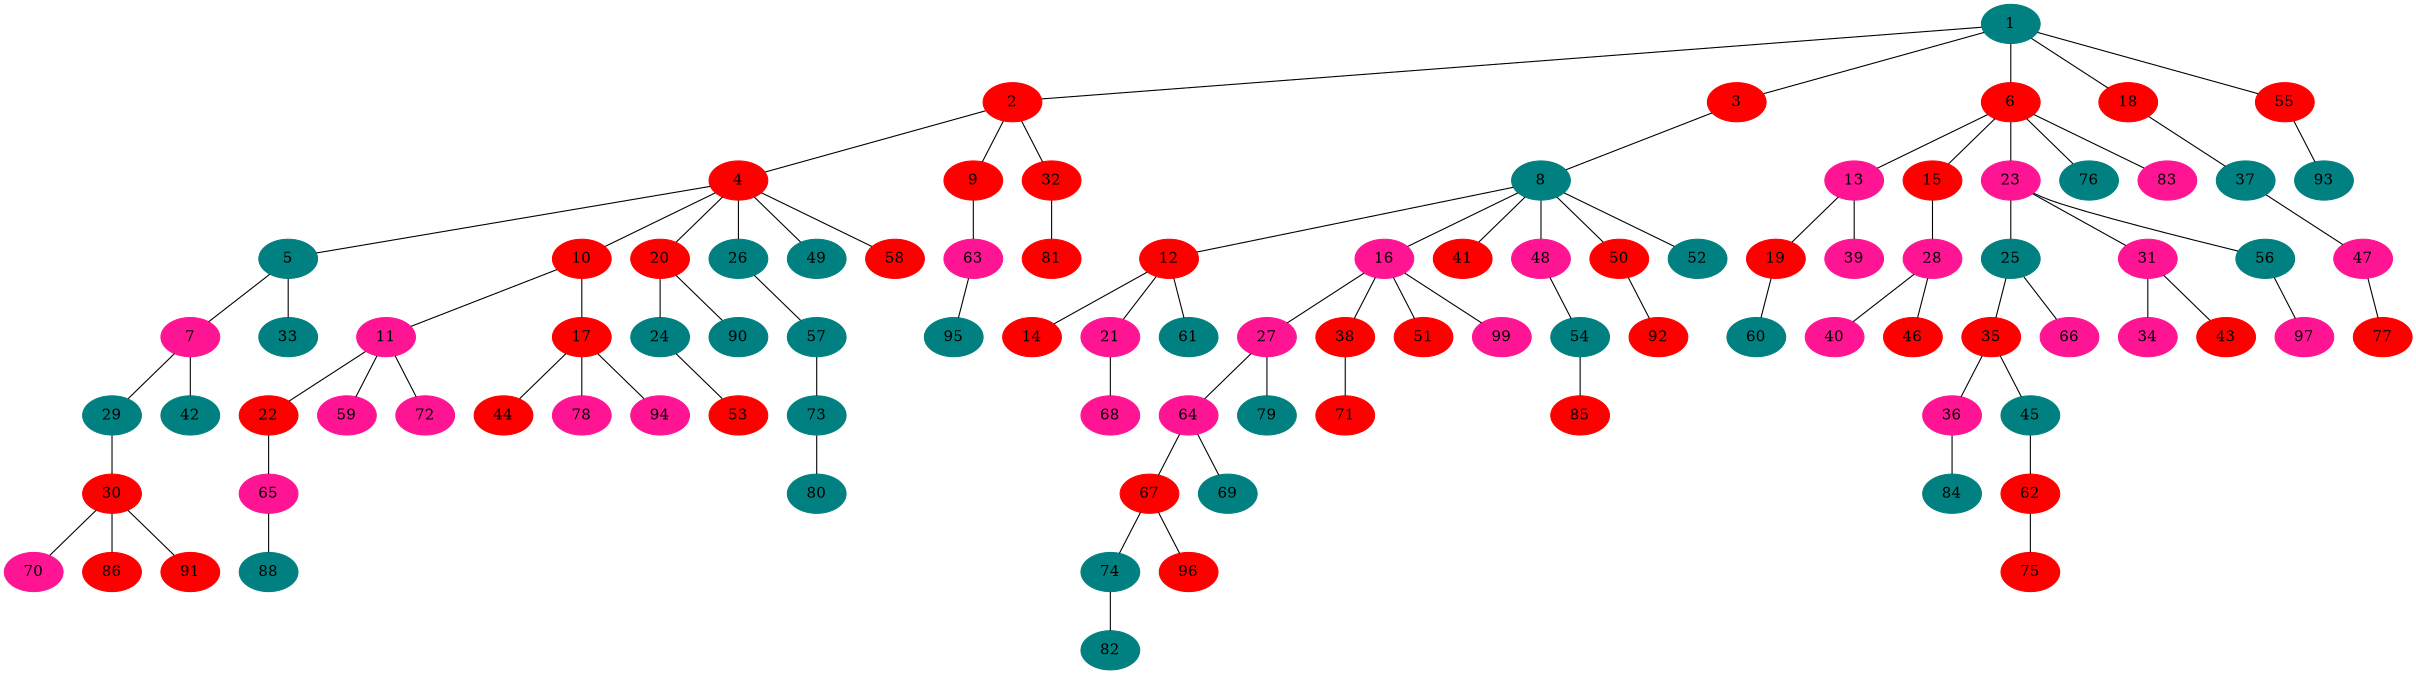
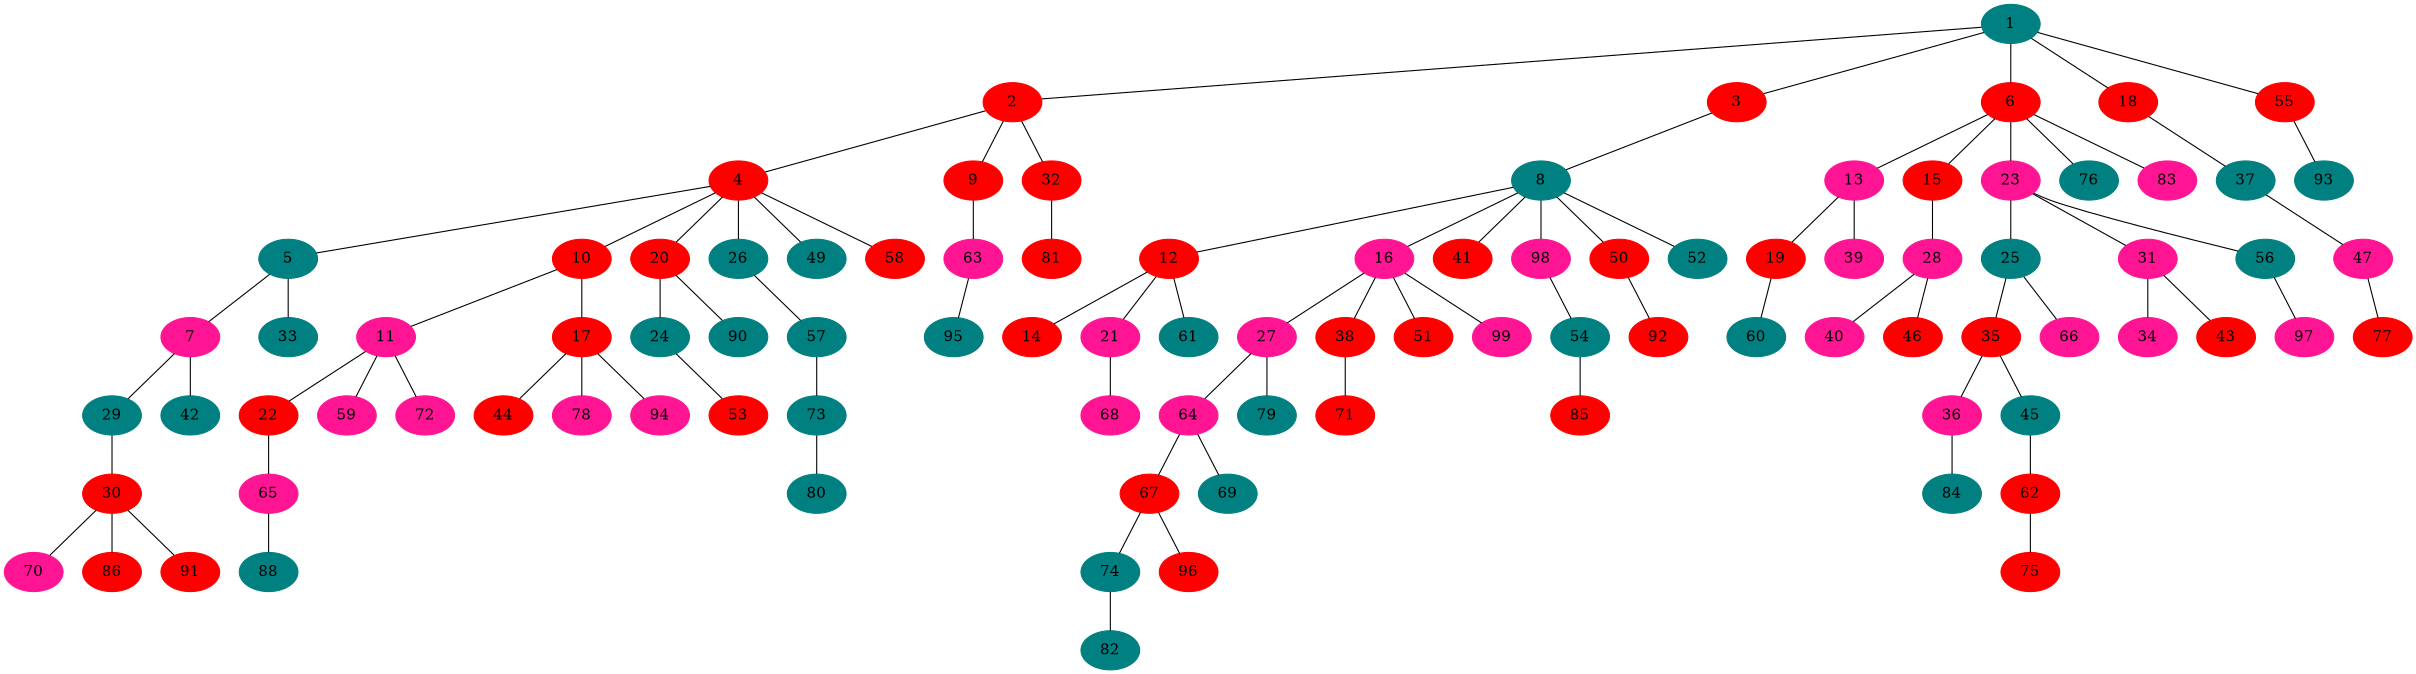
(1541, 259) -> (1541, 259)
